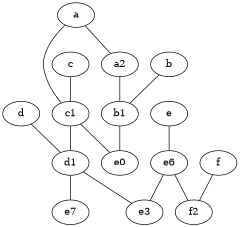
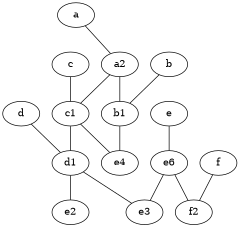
(43, 63) -> (95, 89)
(120, 163) -> (120, 163)
(71, 212) -> (71, 212)
